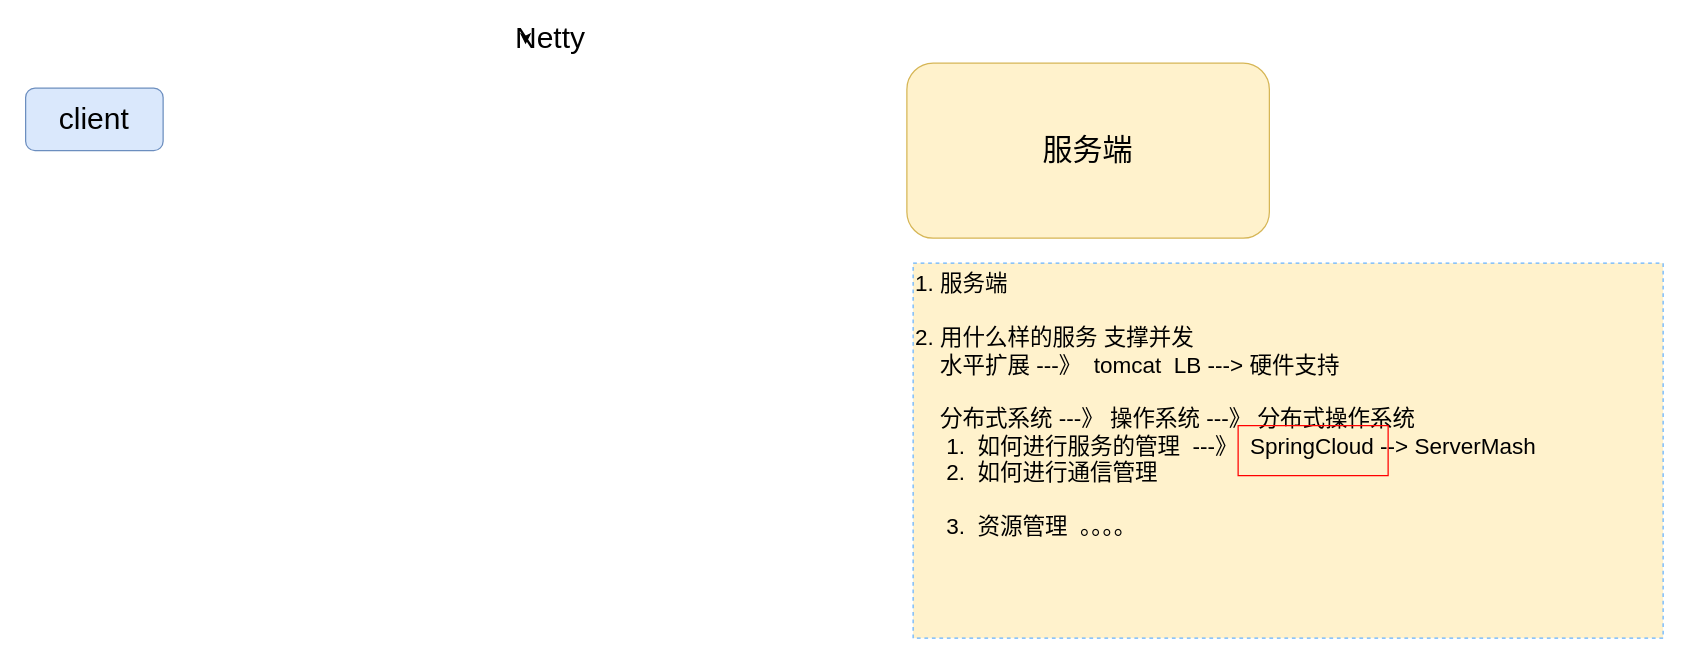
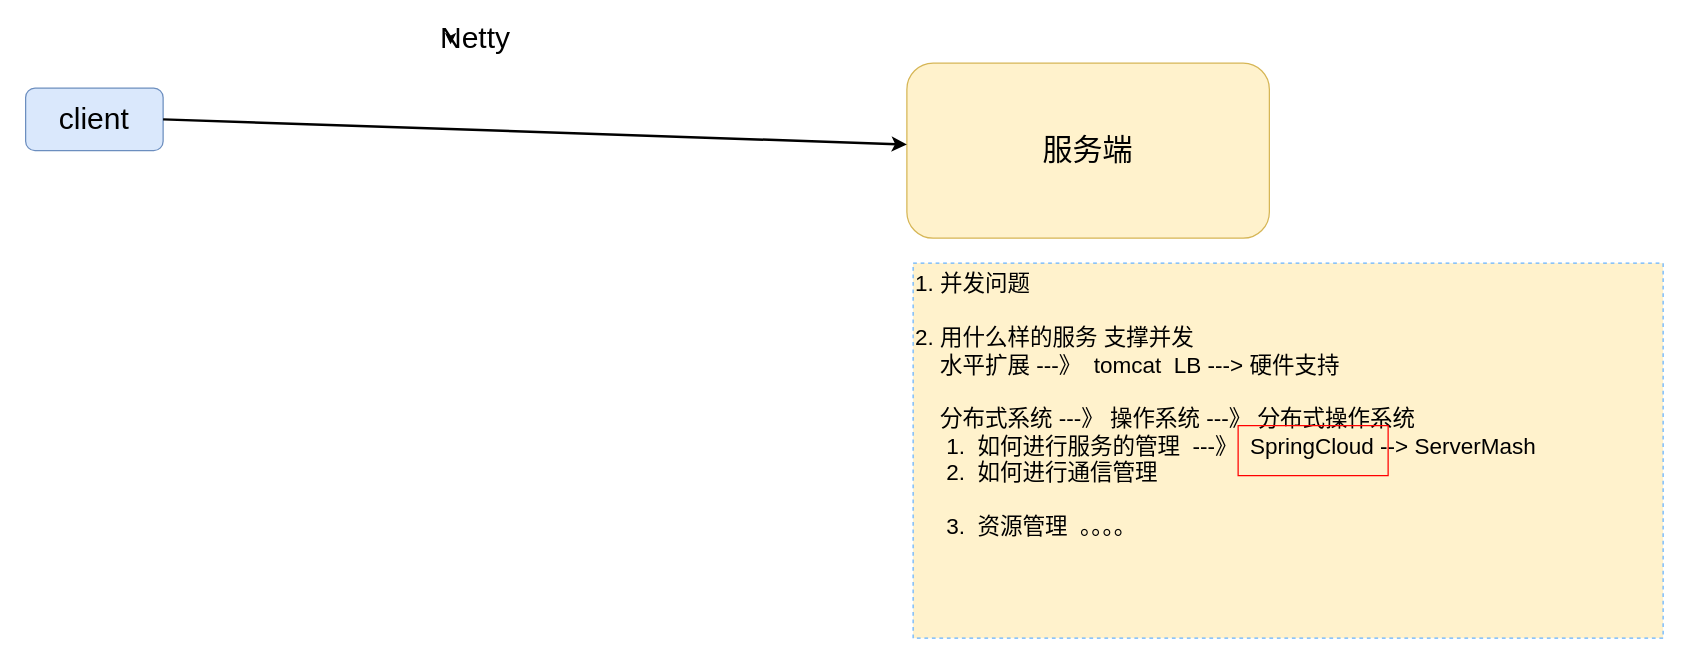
(551, 38) -> (476, 38)
none -> (529, 132)
(1238, 366) -> (1238, 366)
